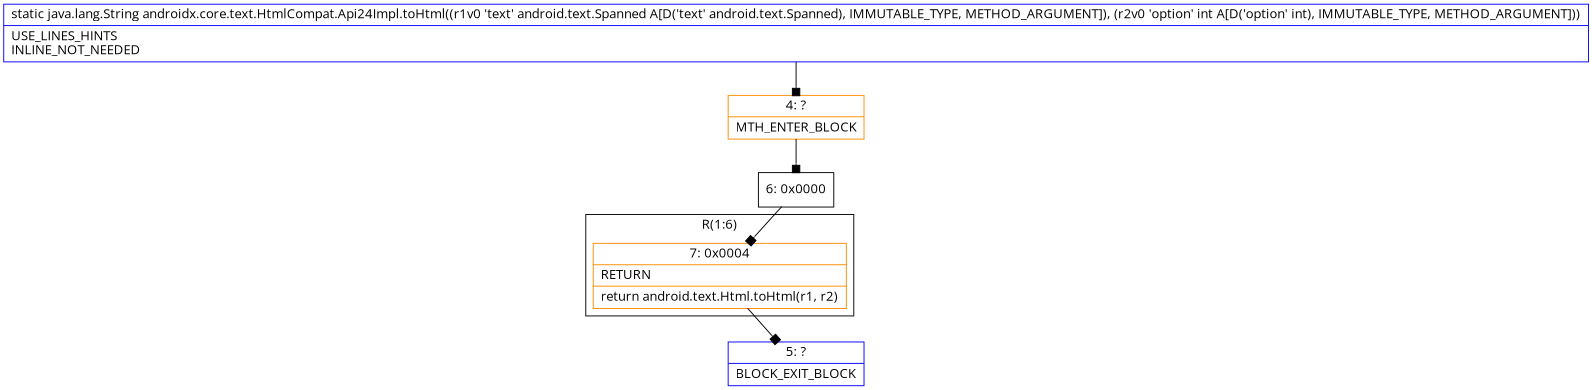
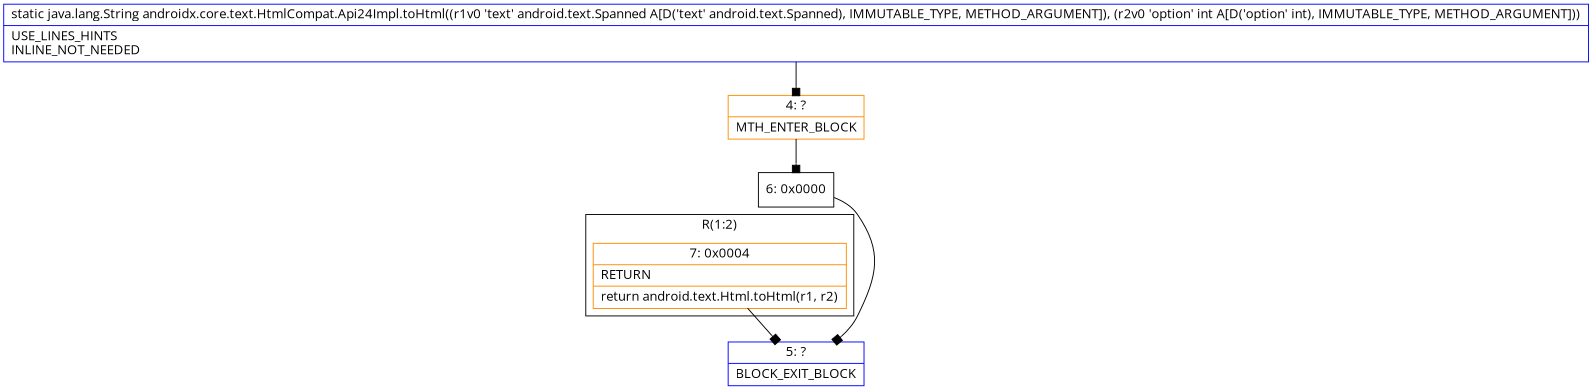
(768, 221) -> (875, 263)
(720, 225) -> (720, 225)
